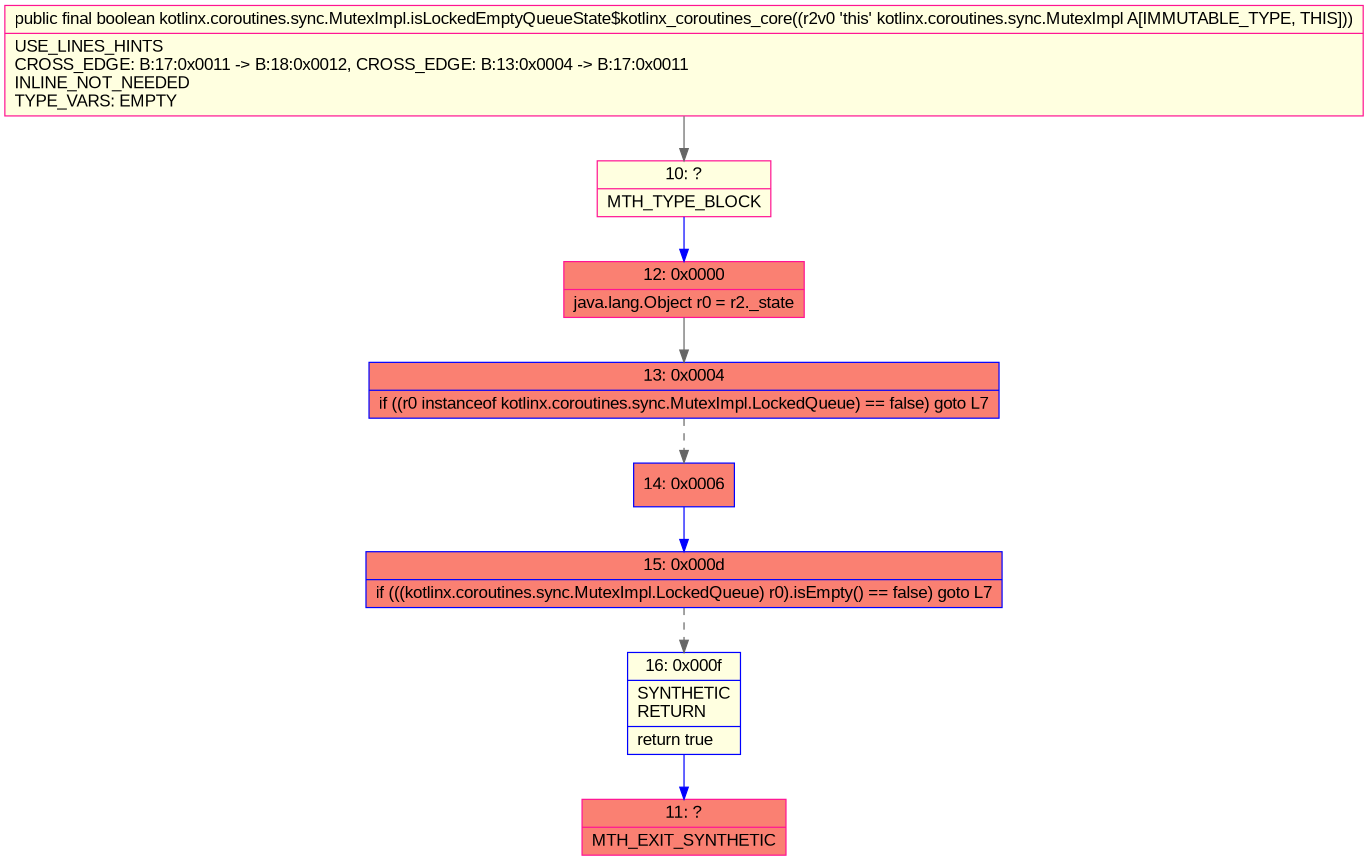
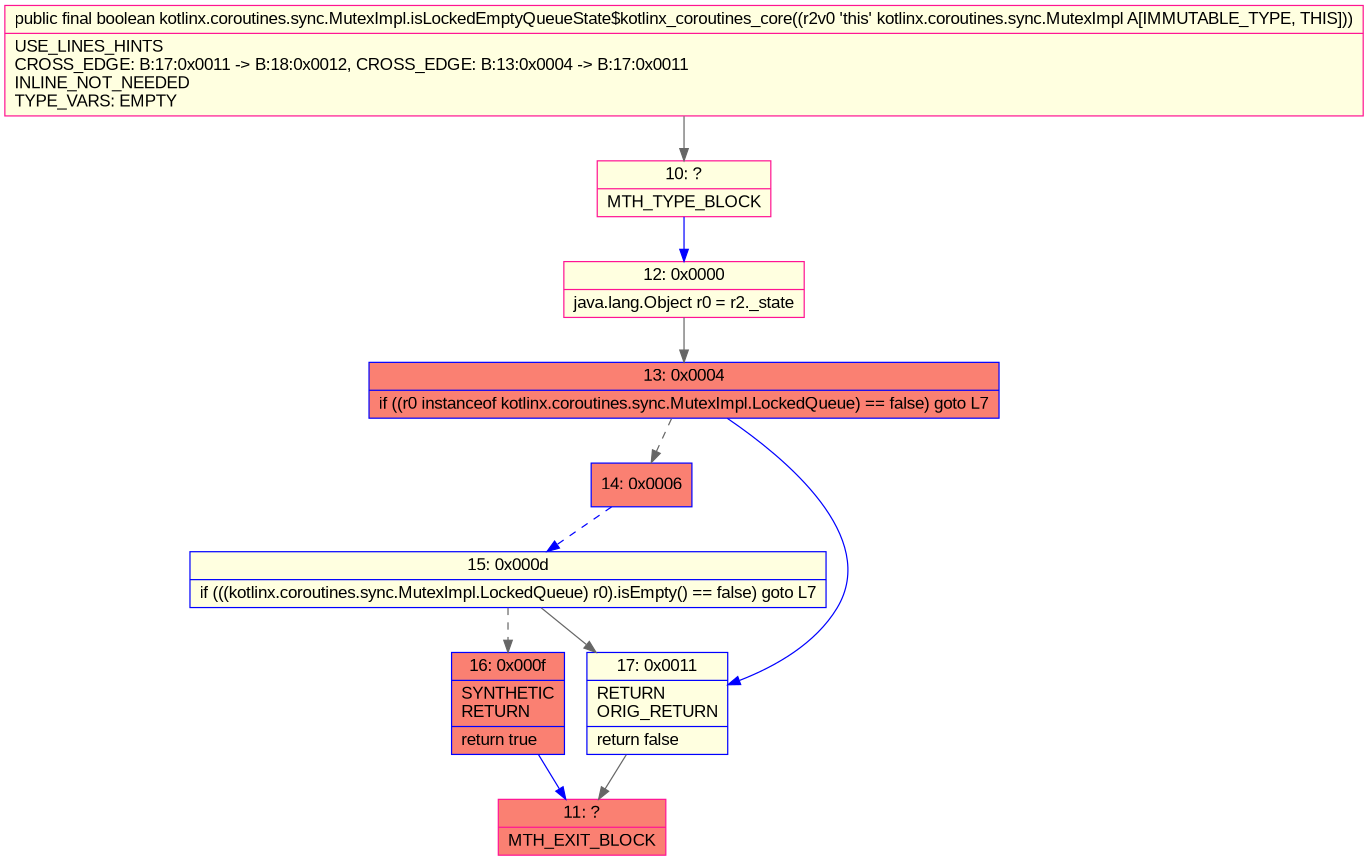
(684, 290) -> (684, 290)
(684, 523) -> (585, 526)
(684, 580) -> (508, 580)
none -> (657, 703)
(684, 703) -> (508, 703)
(684, 841) -> (582, 841)
